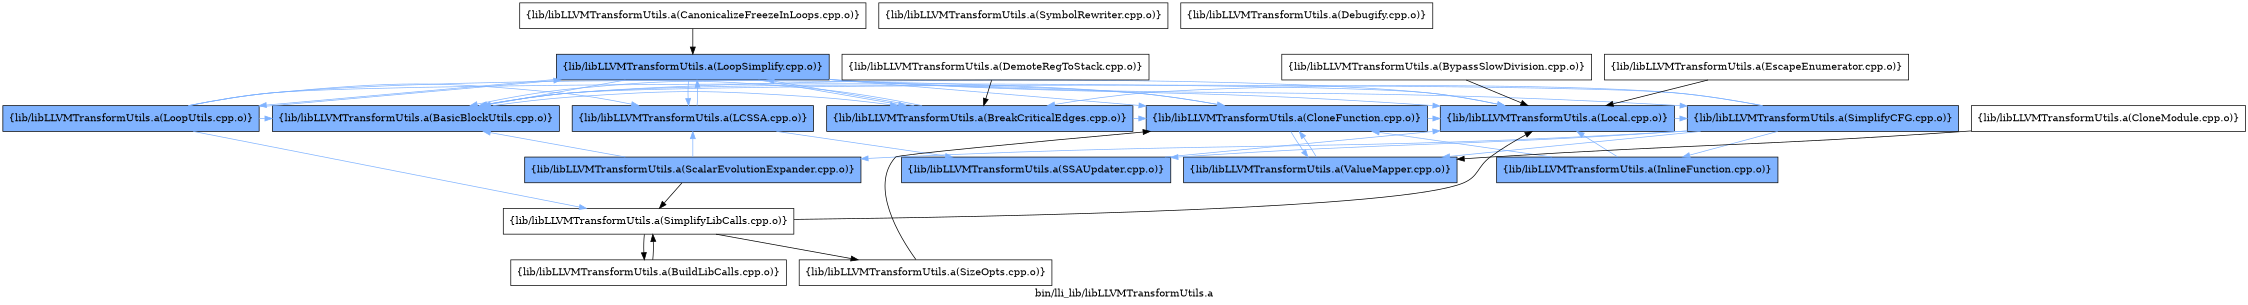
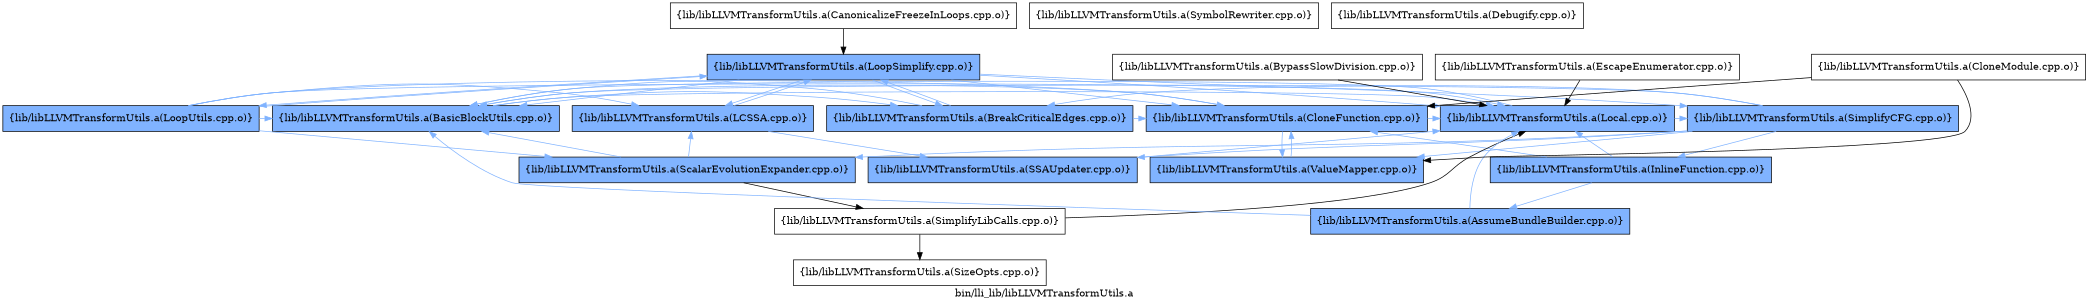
(996, 67) -> none
none -> (995, 81)
(963, 149) -> (1585, 94)
(386, 169) -> (402, 144)
none -> (1470, 221)
(649, 273) -> none
